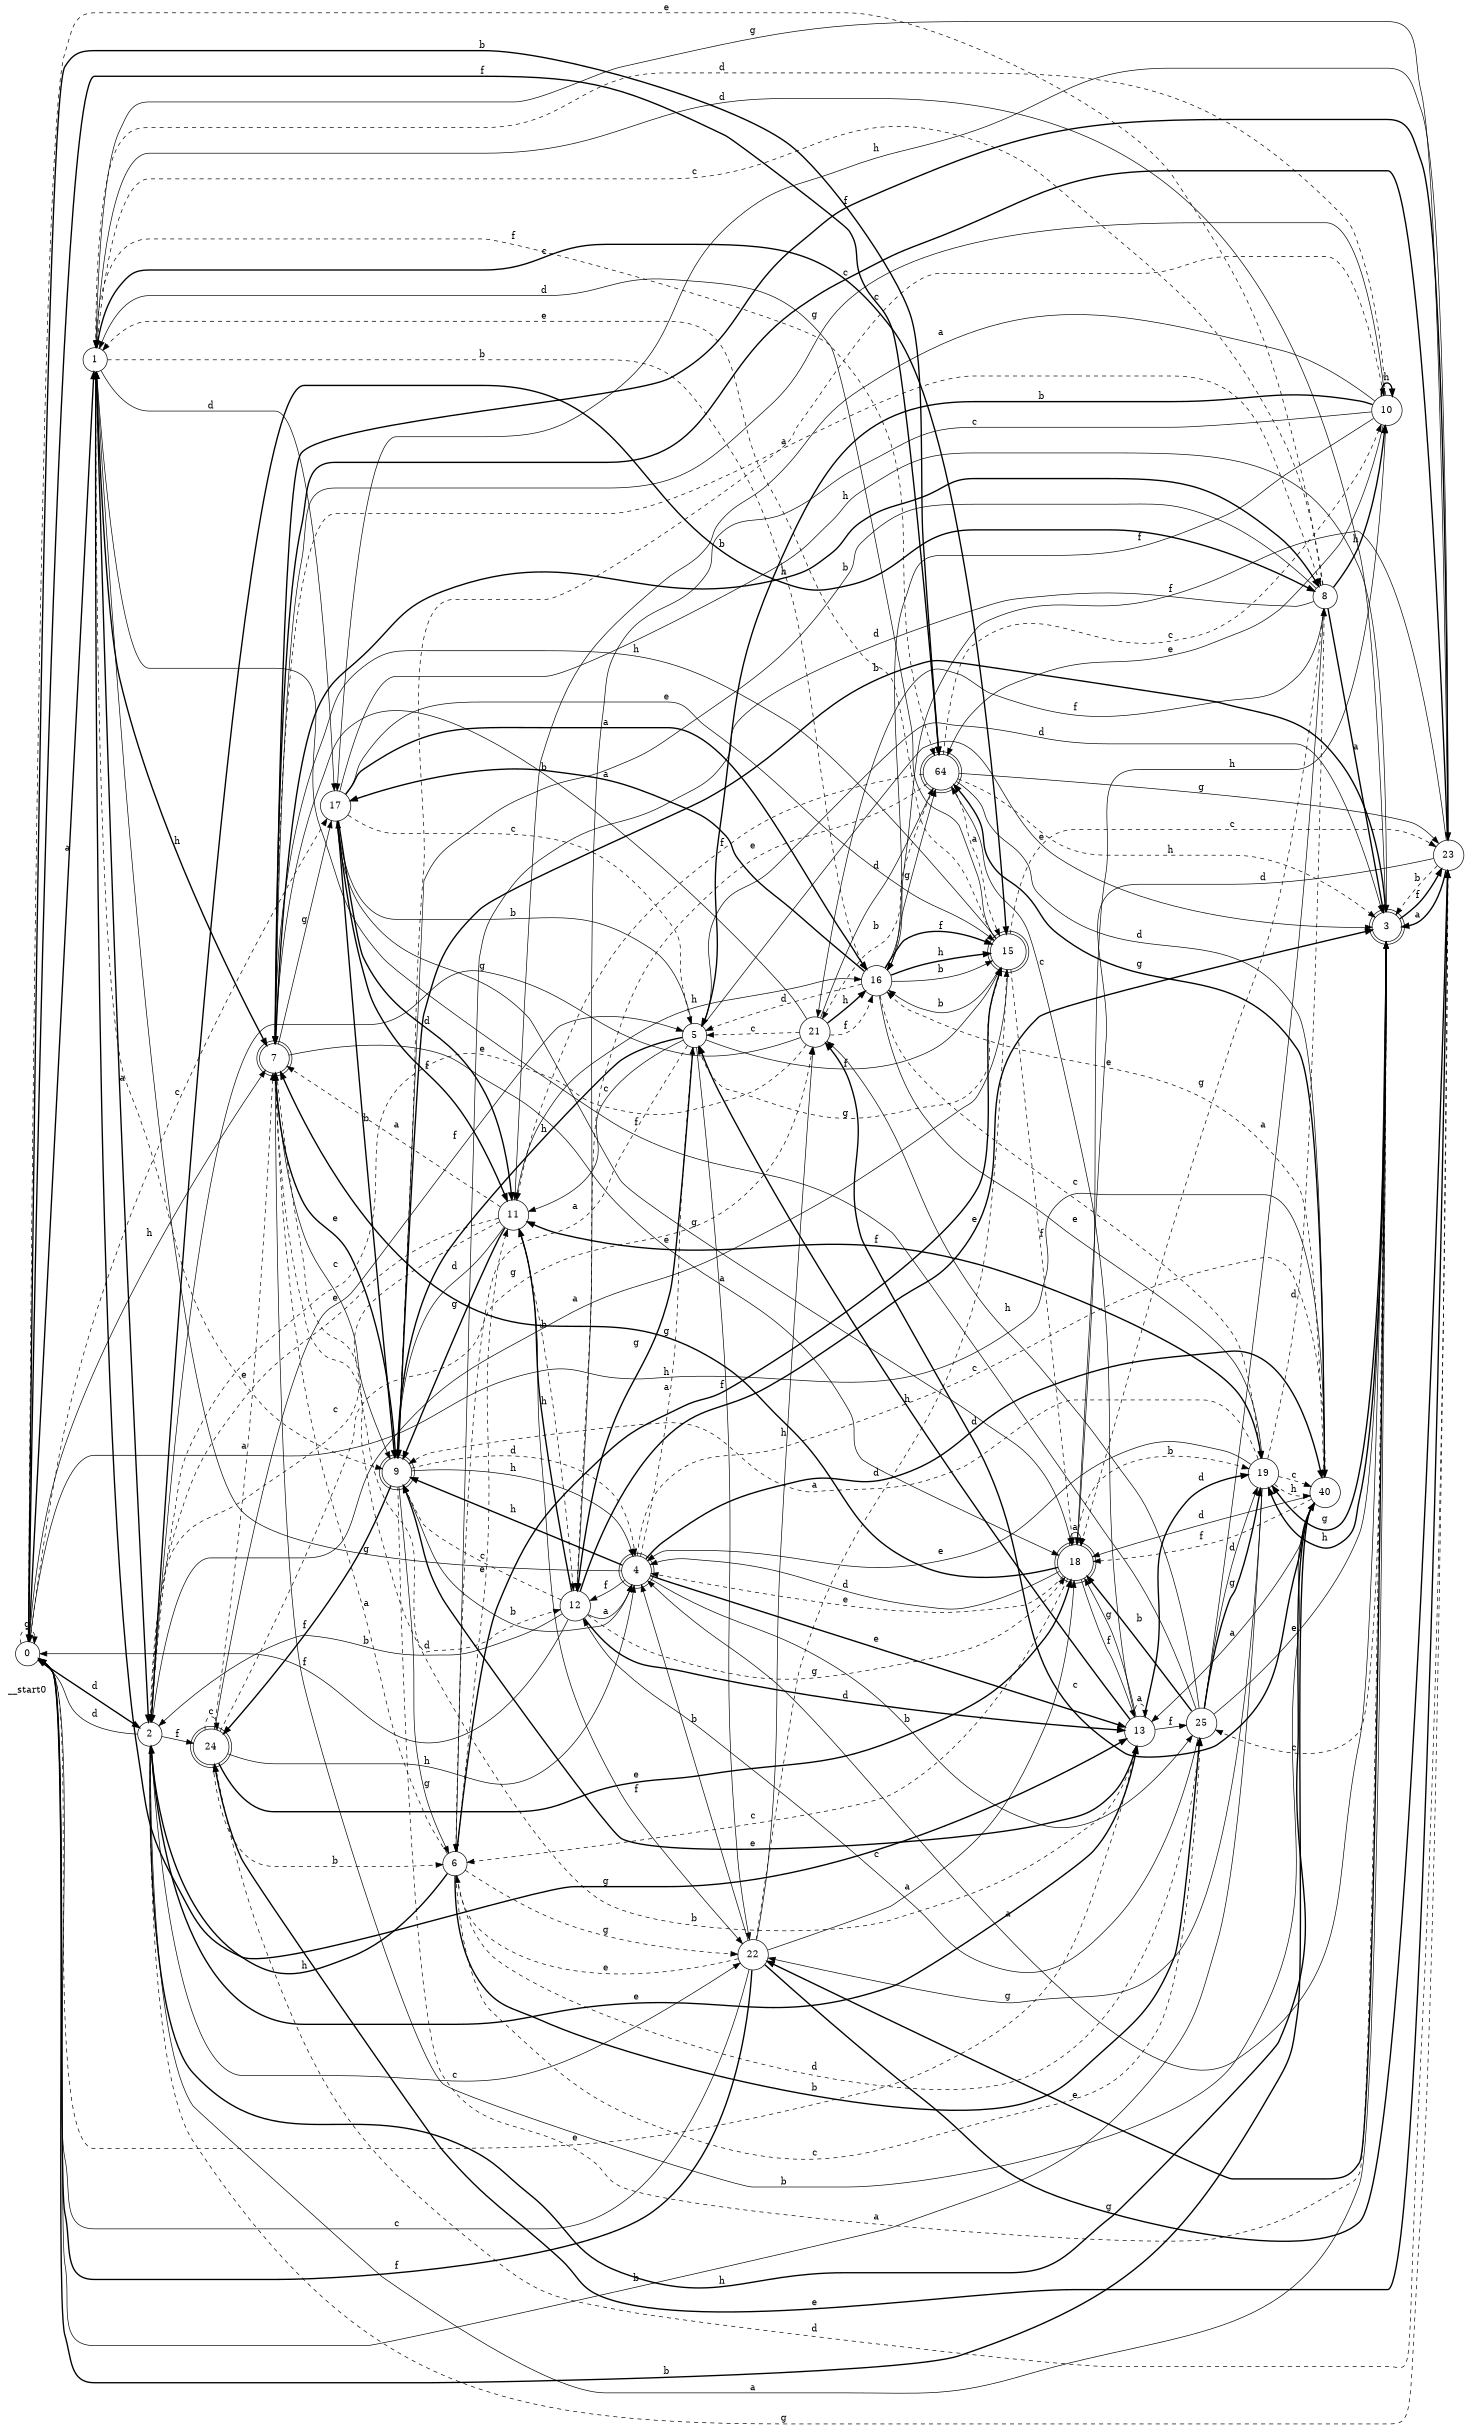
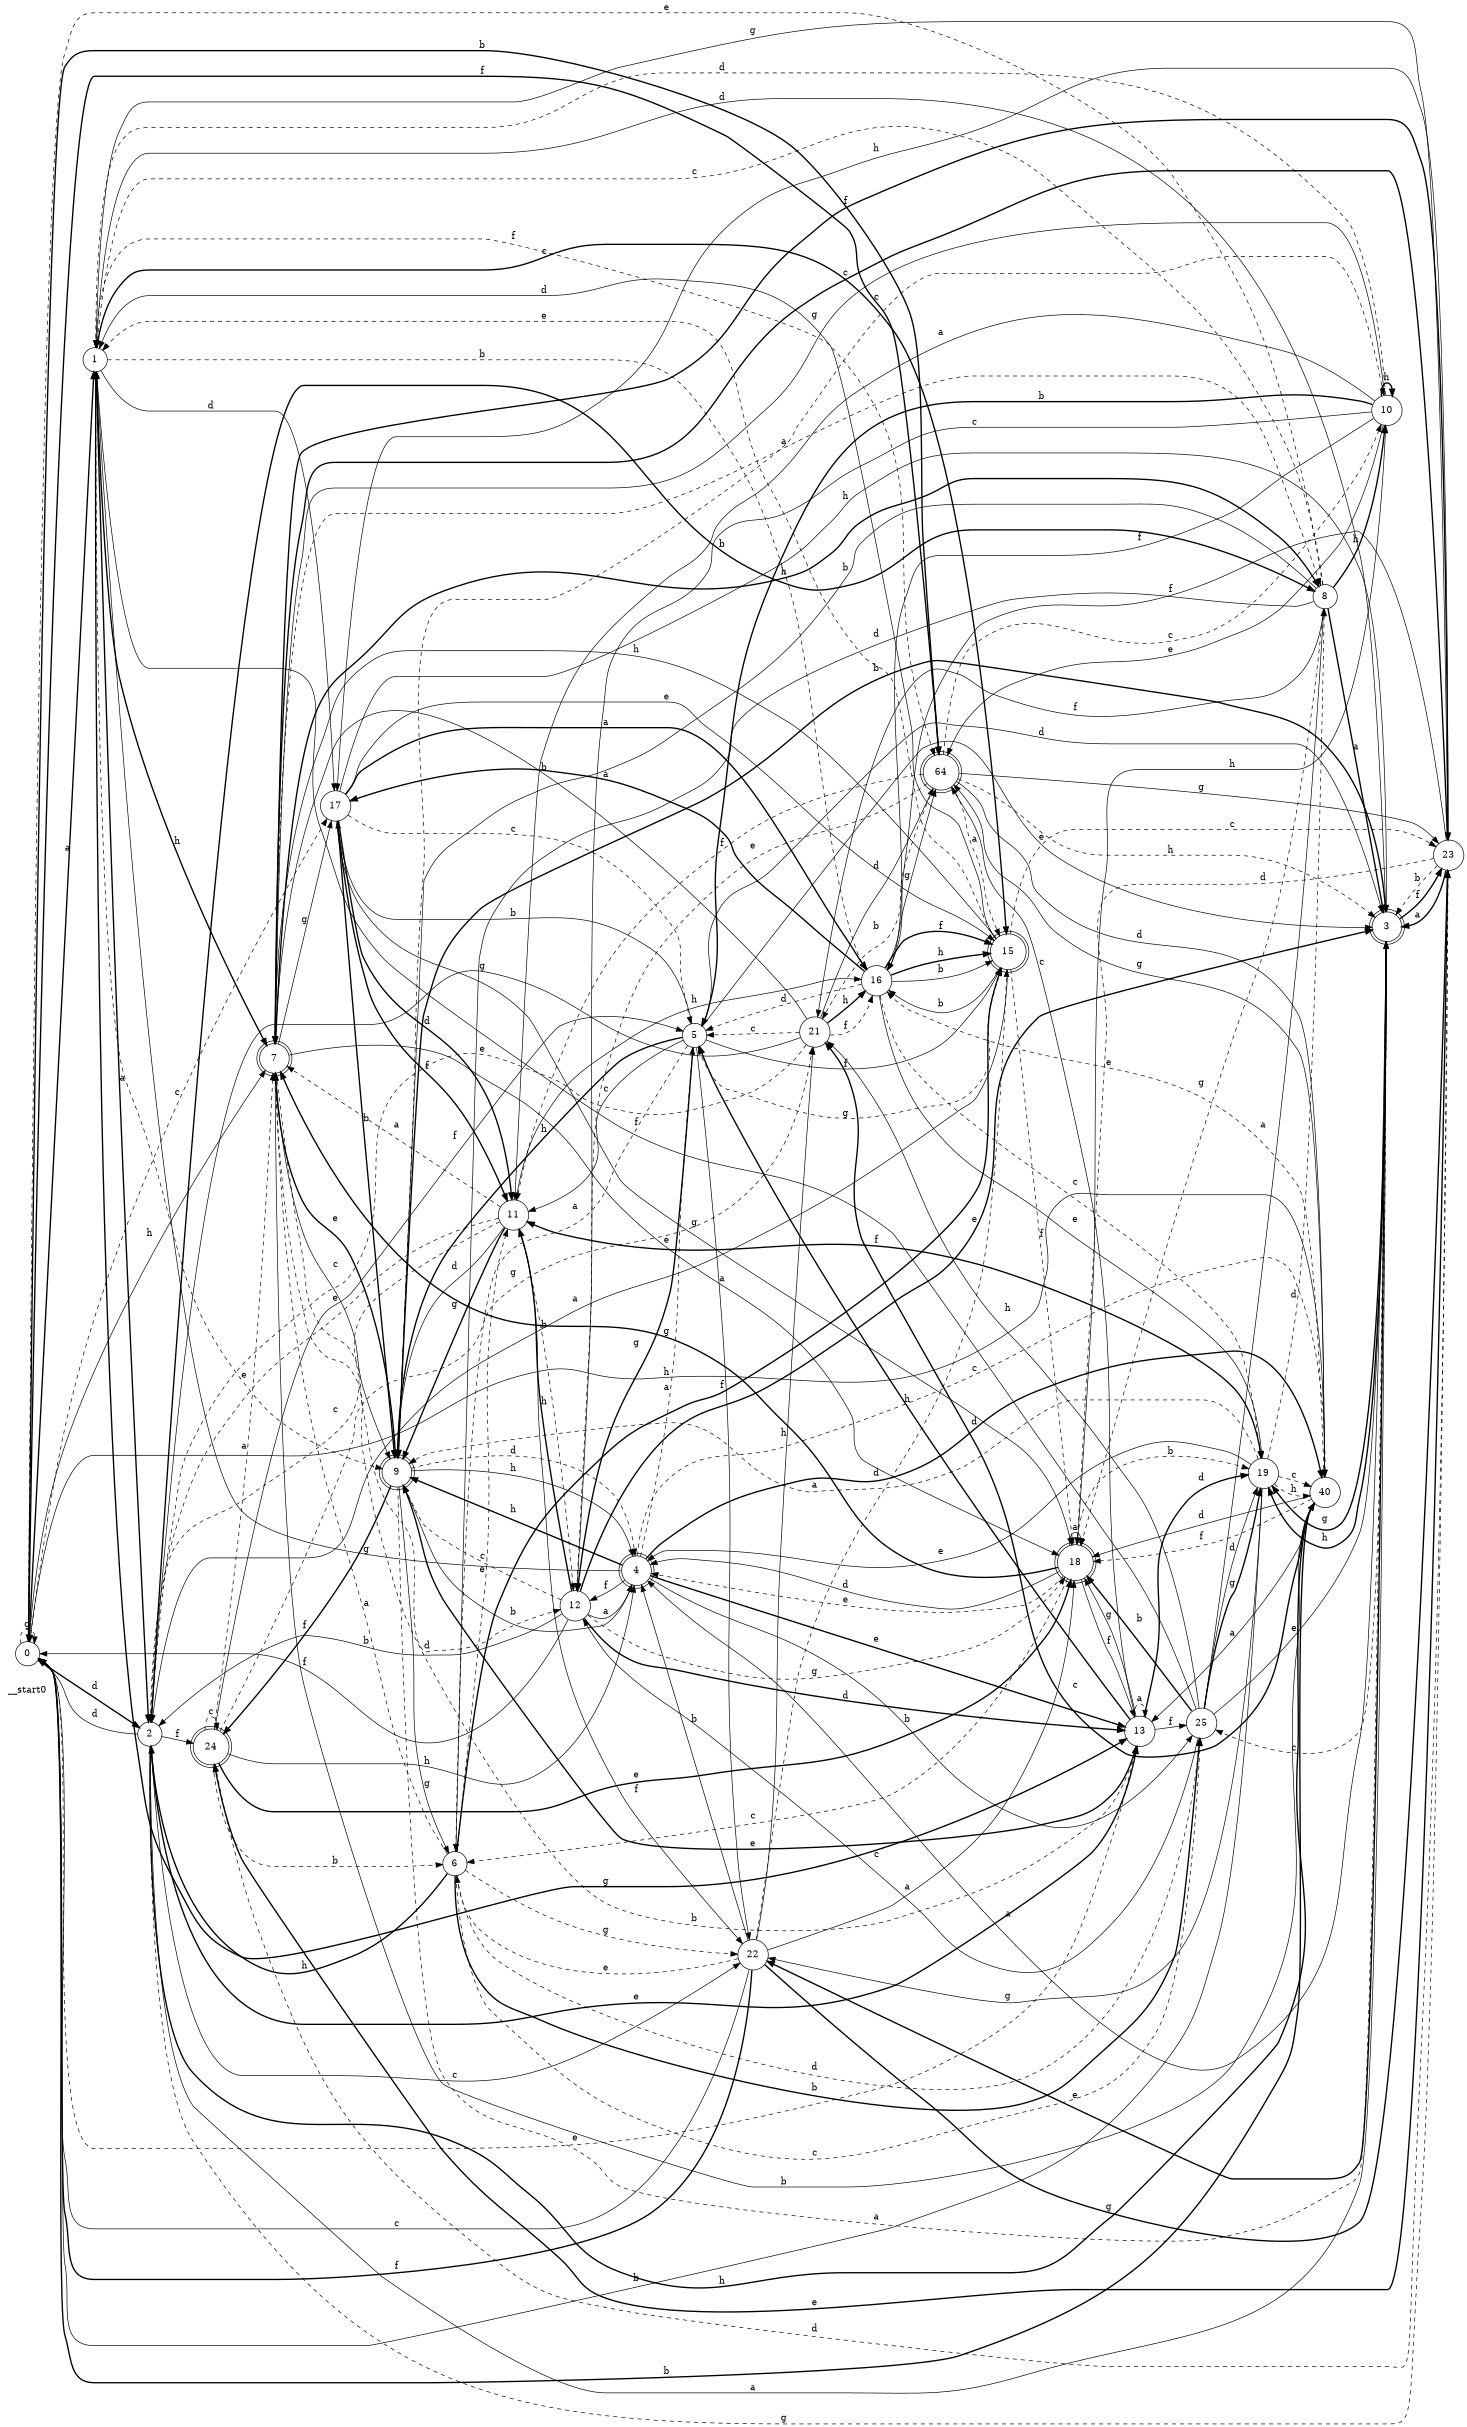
(1105, 1050) -> (1105, 1050)
(1301, 1059) -> (1301, 1059)
